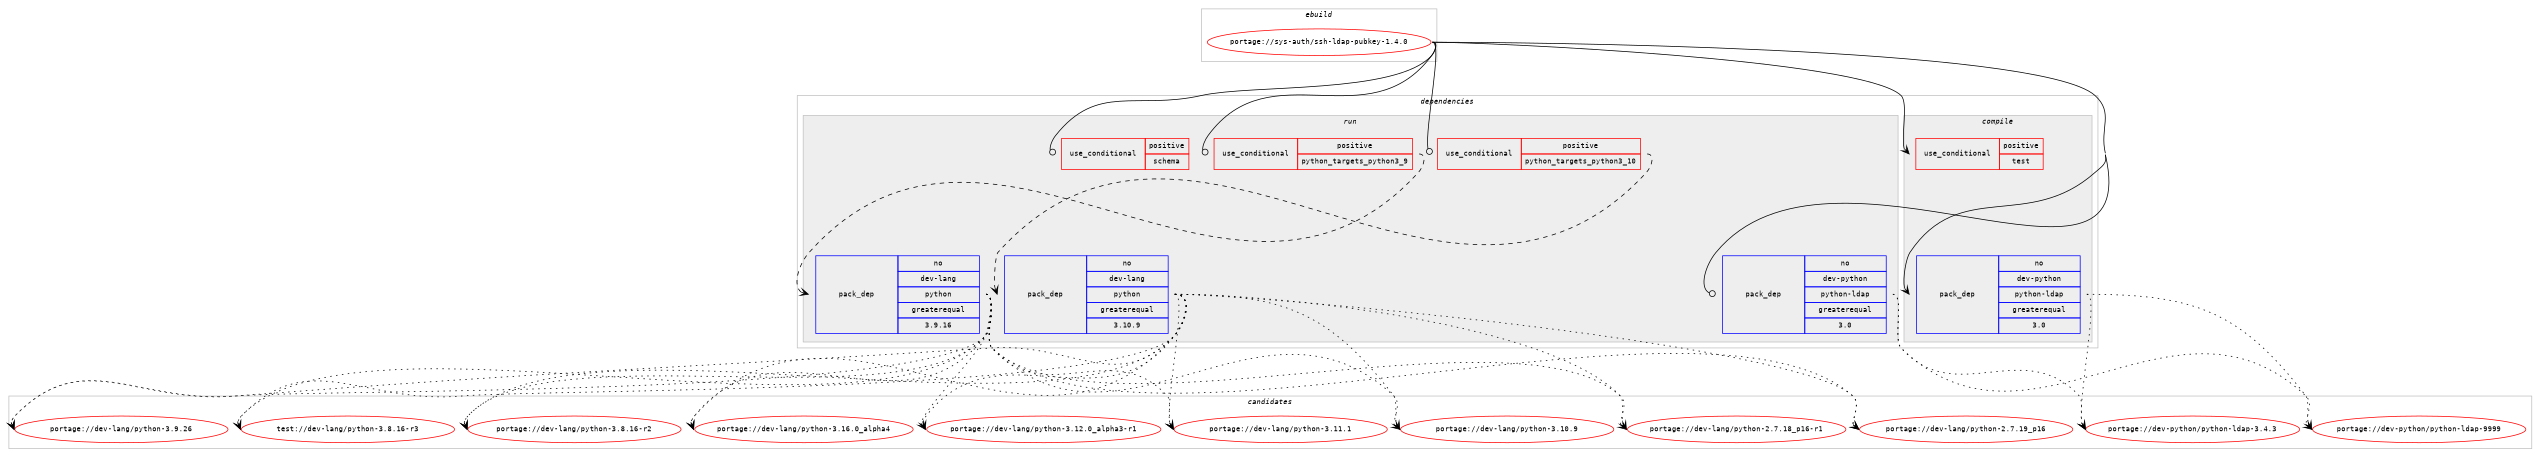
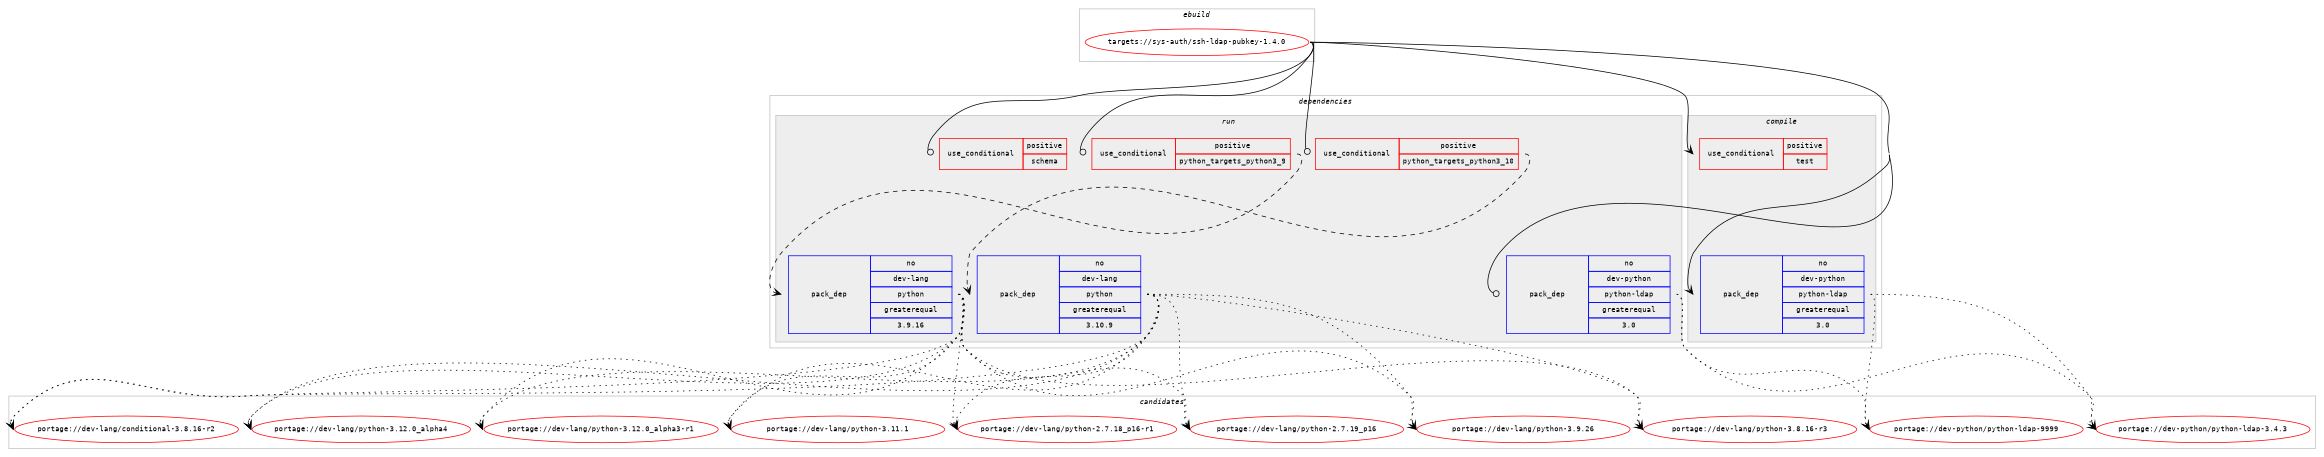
(1319, 42) -> (1197, 42)
(348, 429) -> (1750, 429)
(574, 429) -> (127, 429)
(804, 429) -> (361, 429)
(1507, 429) -> none
